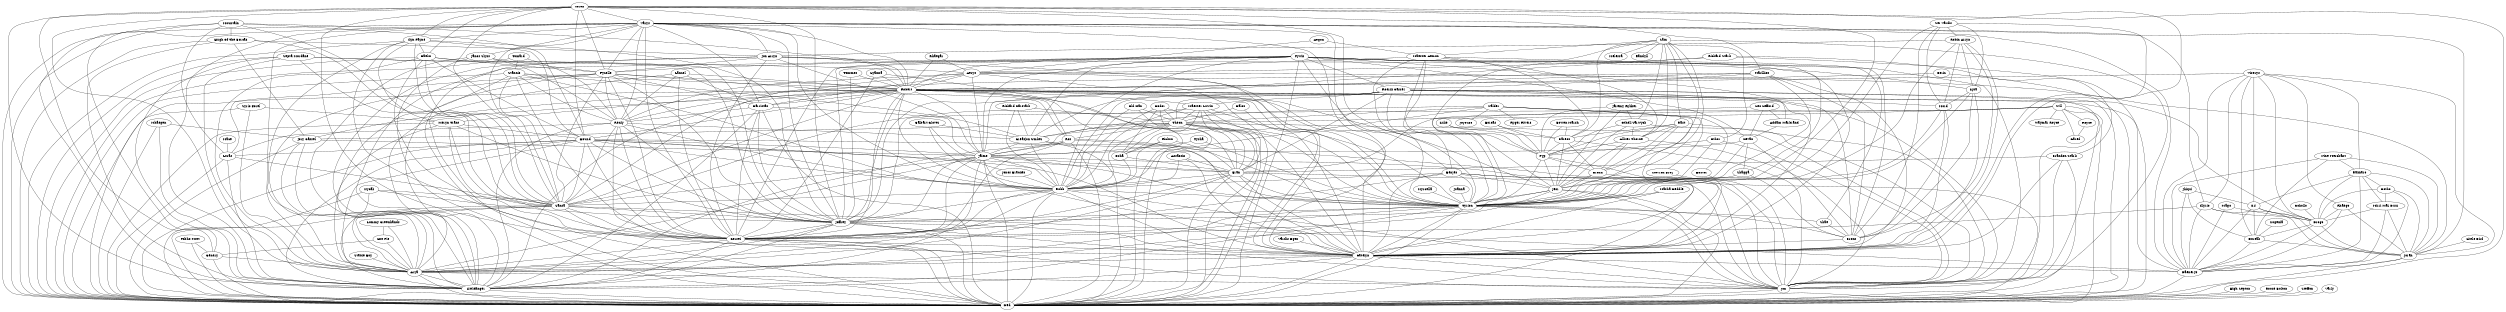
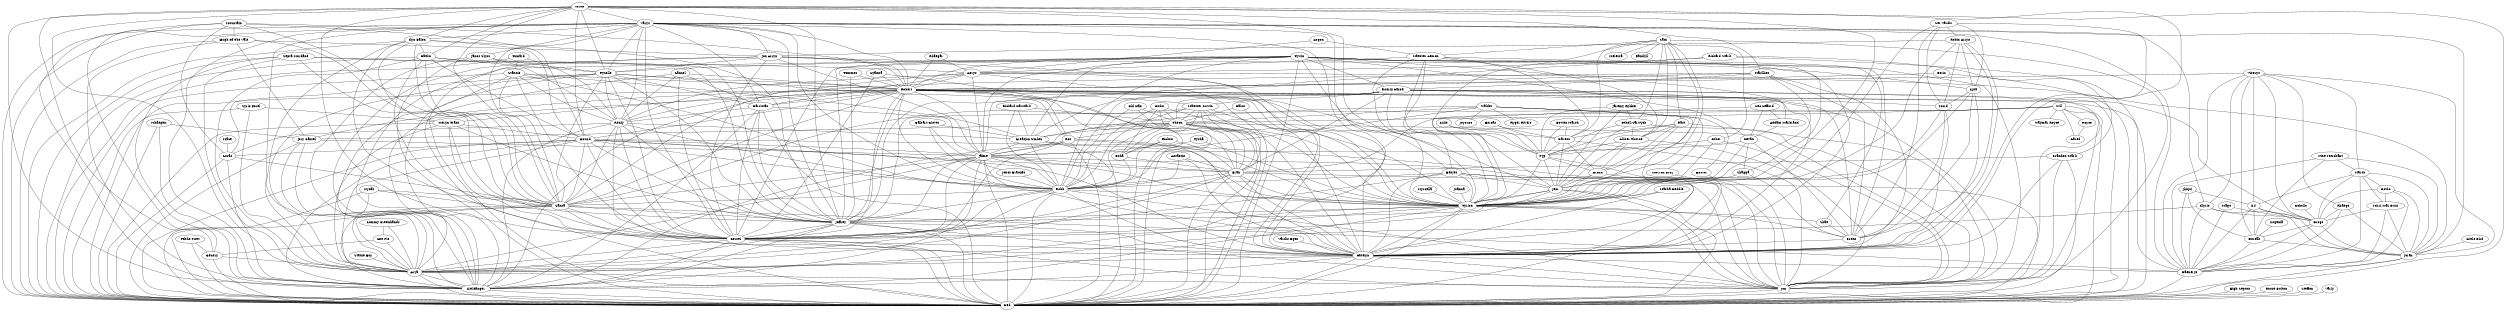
(231, 40) -> (234, 40)
(417, 40) -> (418, 40)
(2360, 173) -> (2360, 173)
